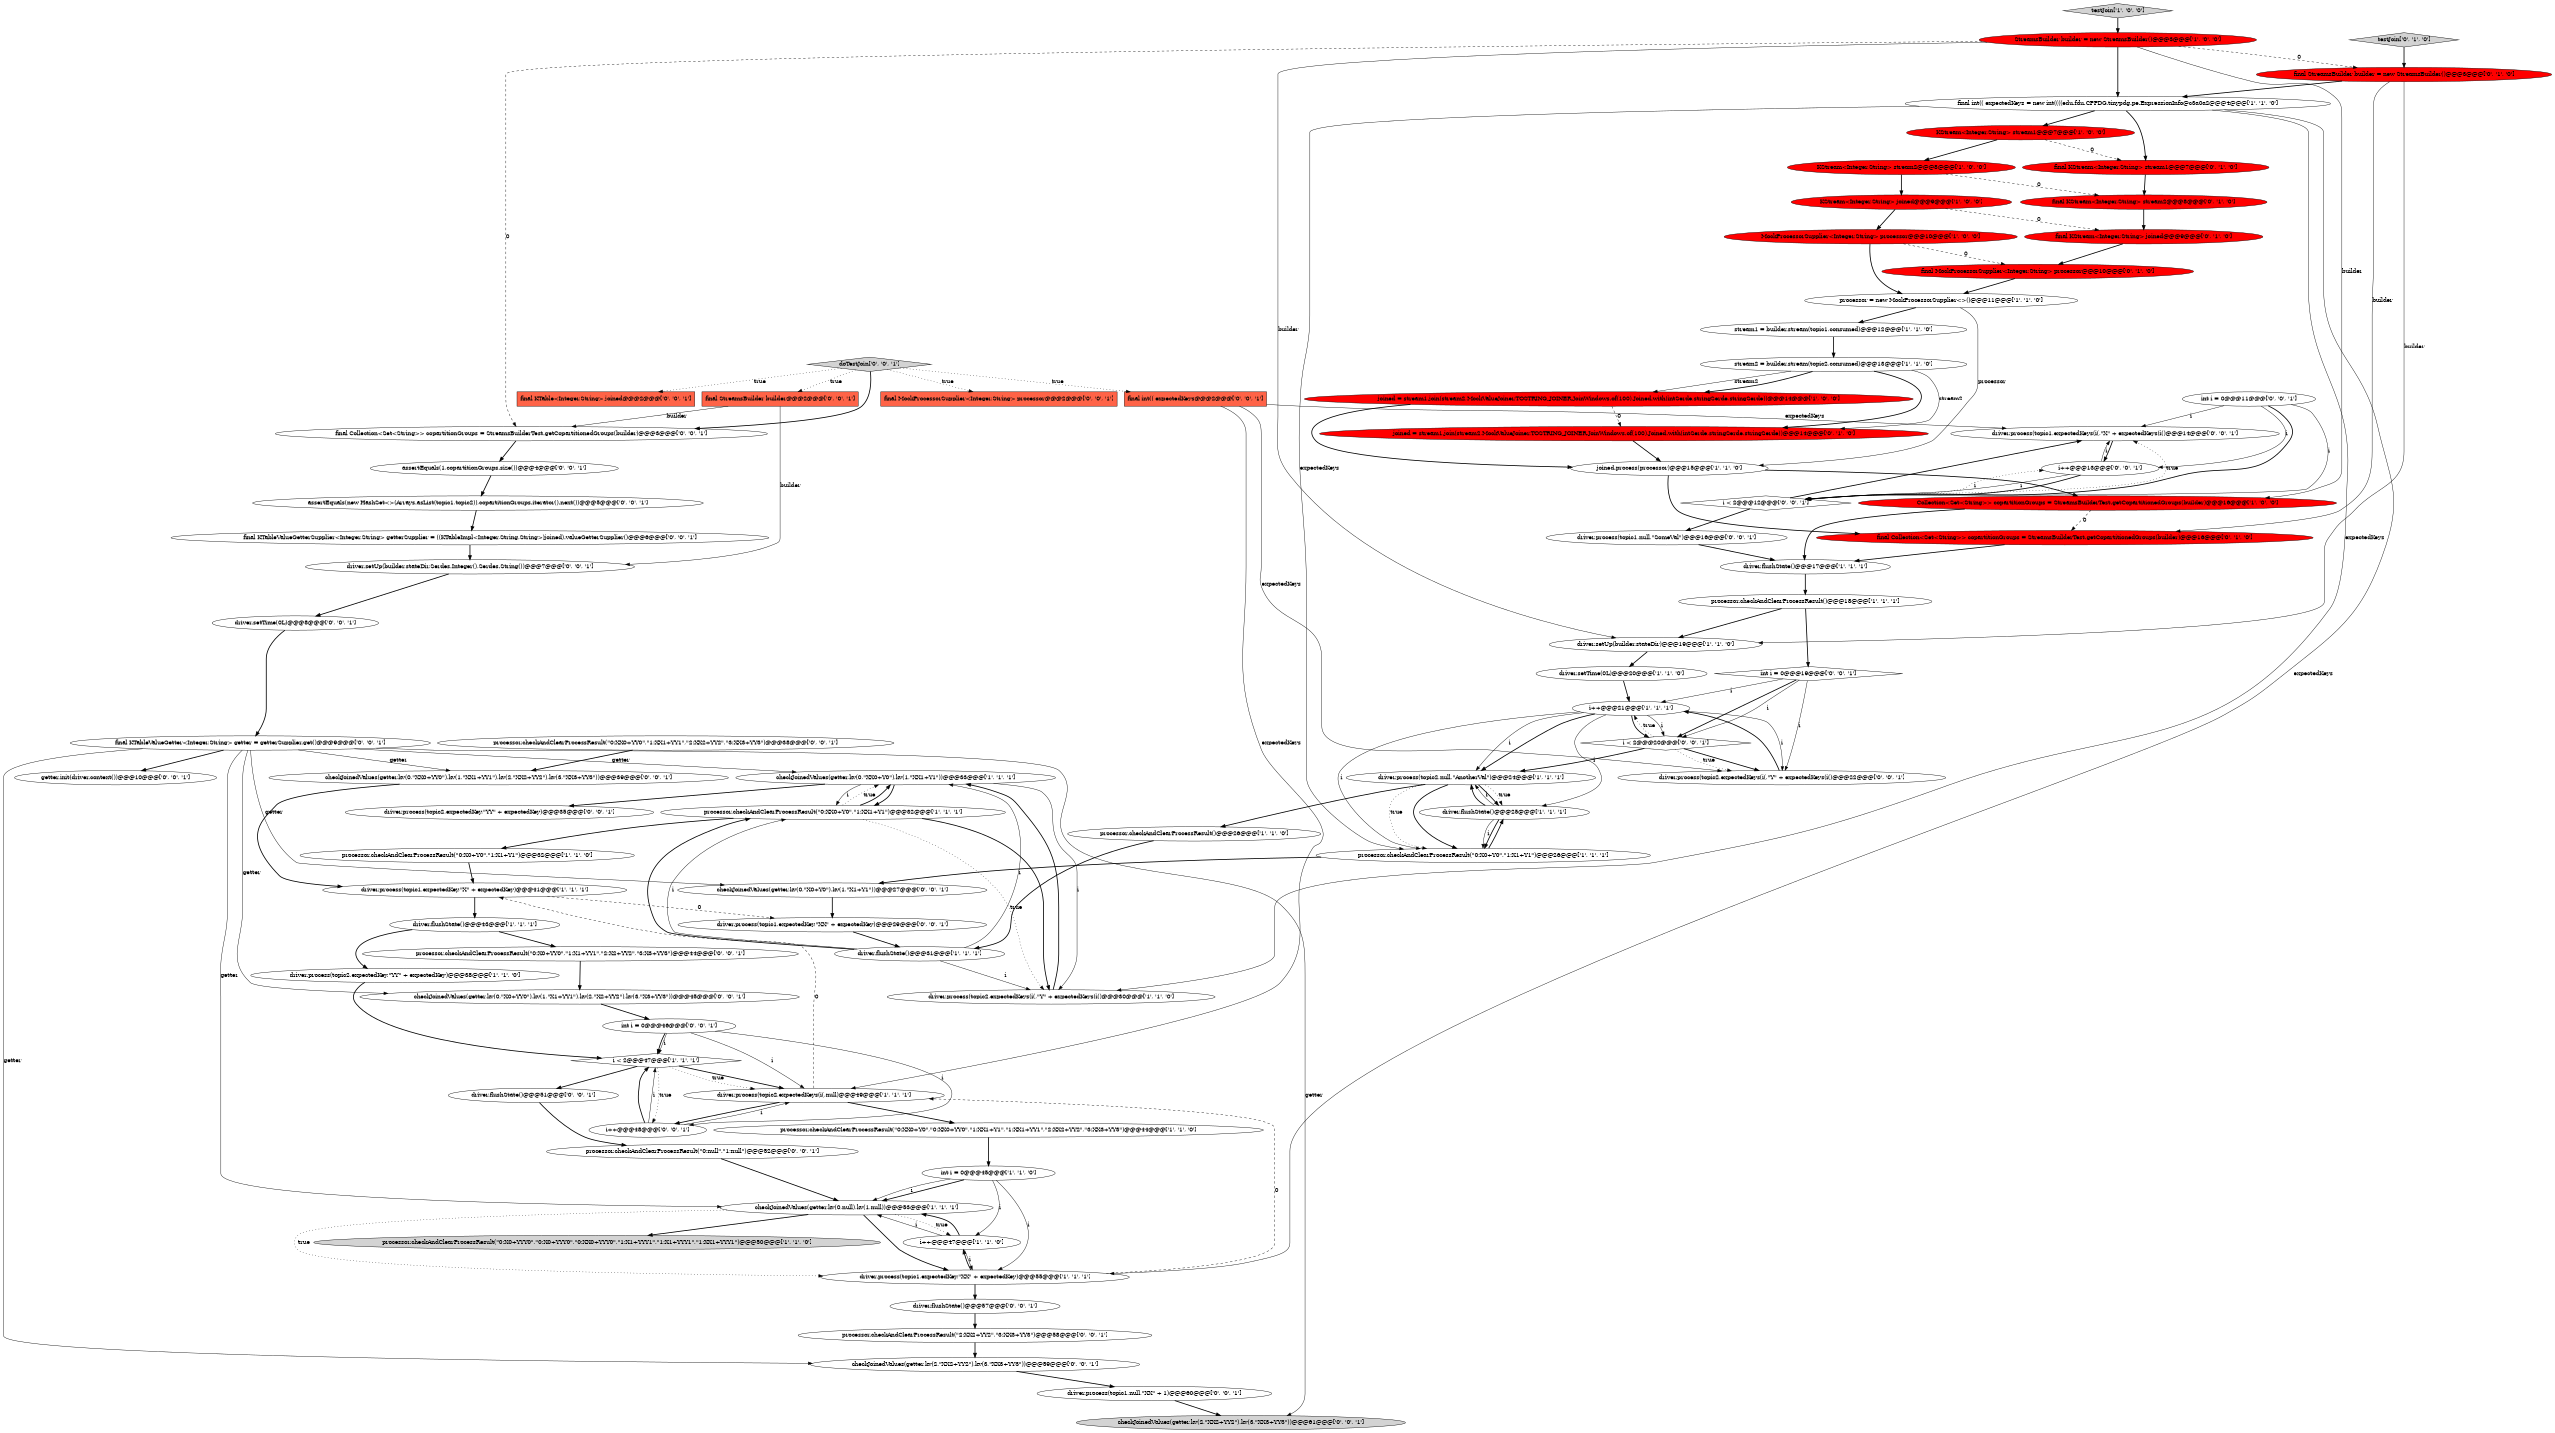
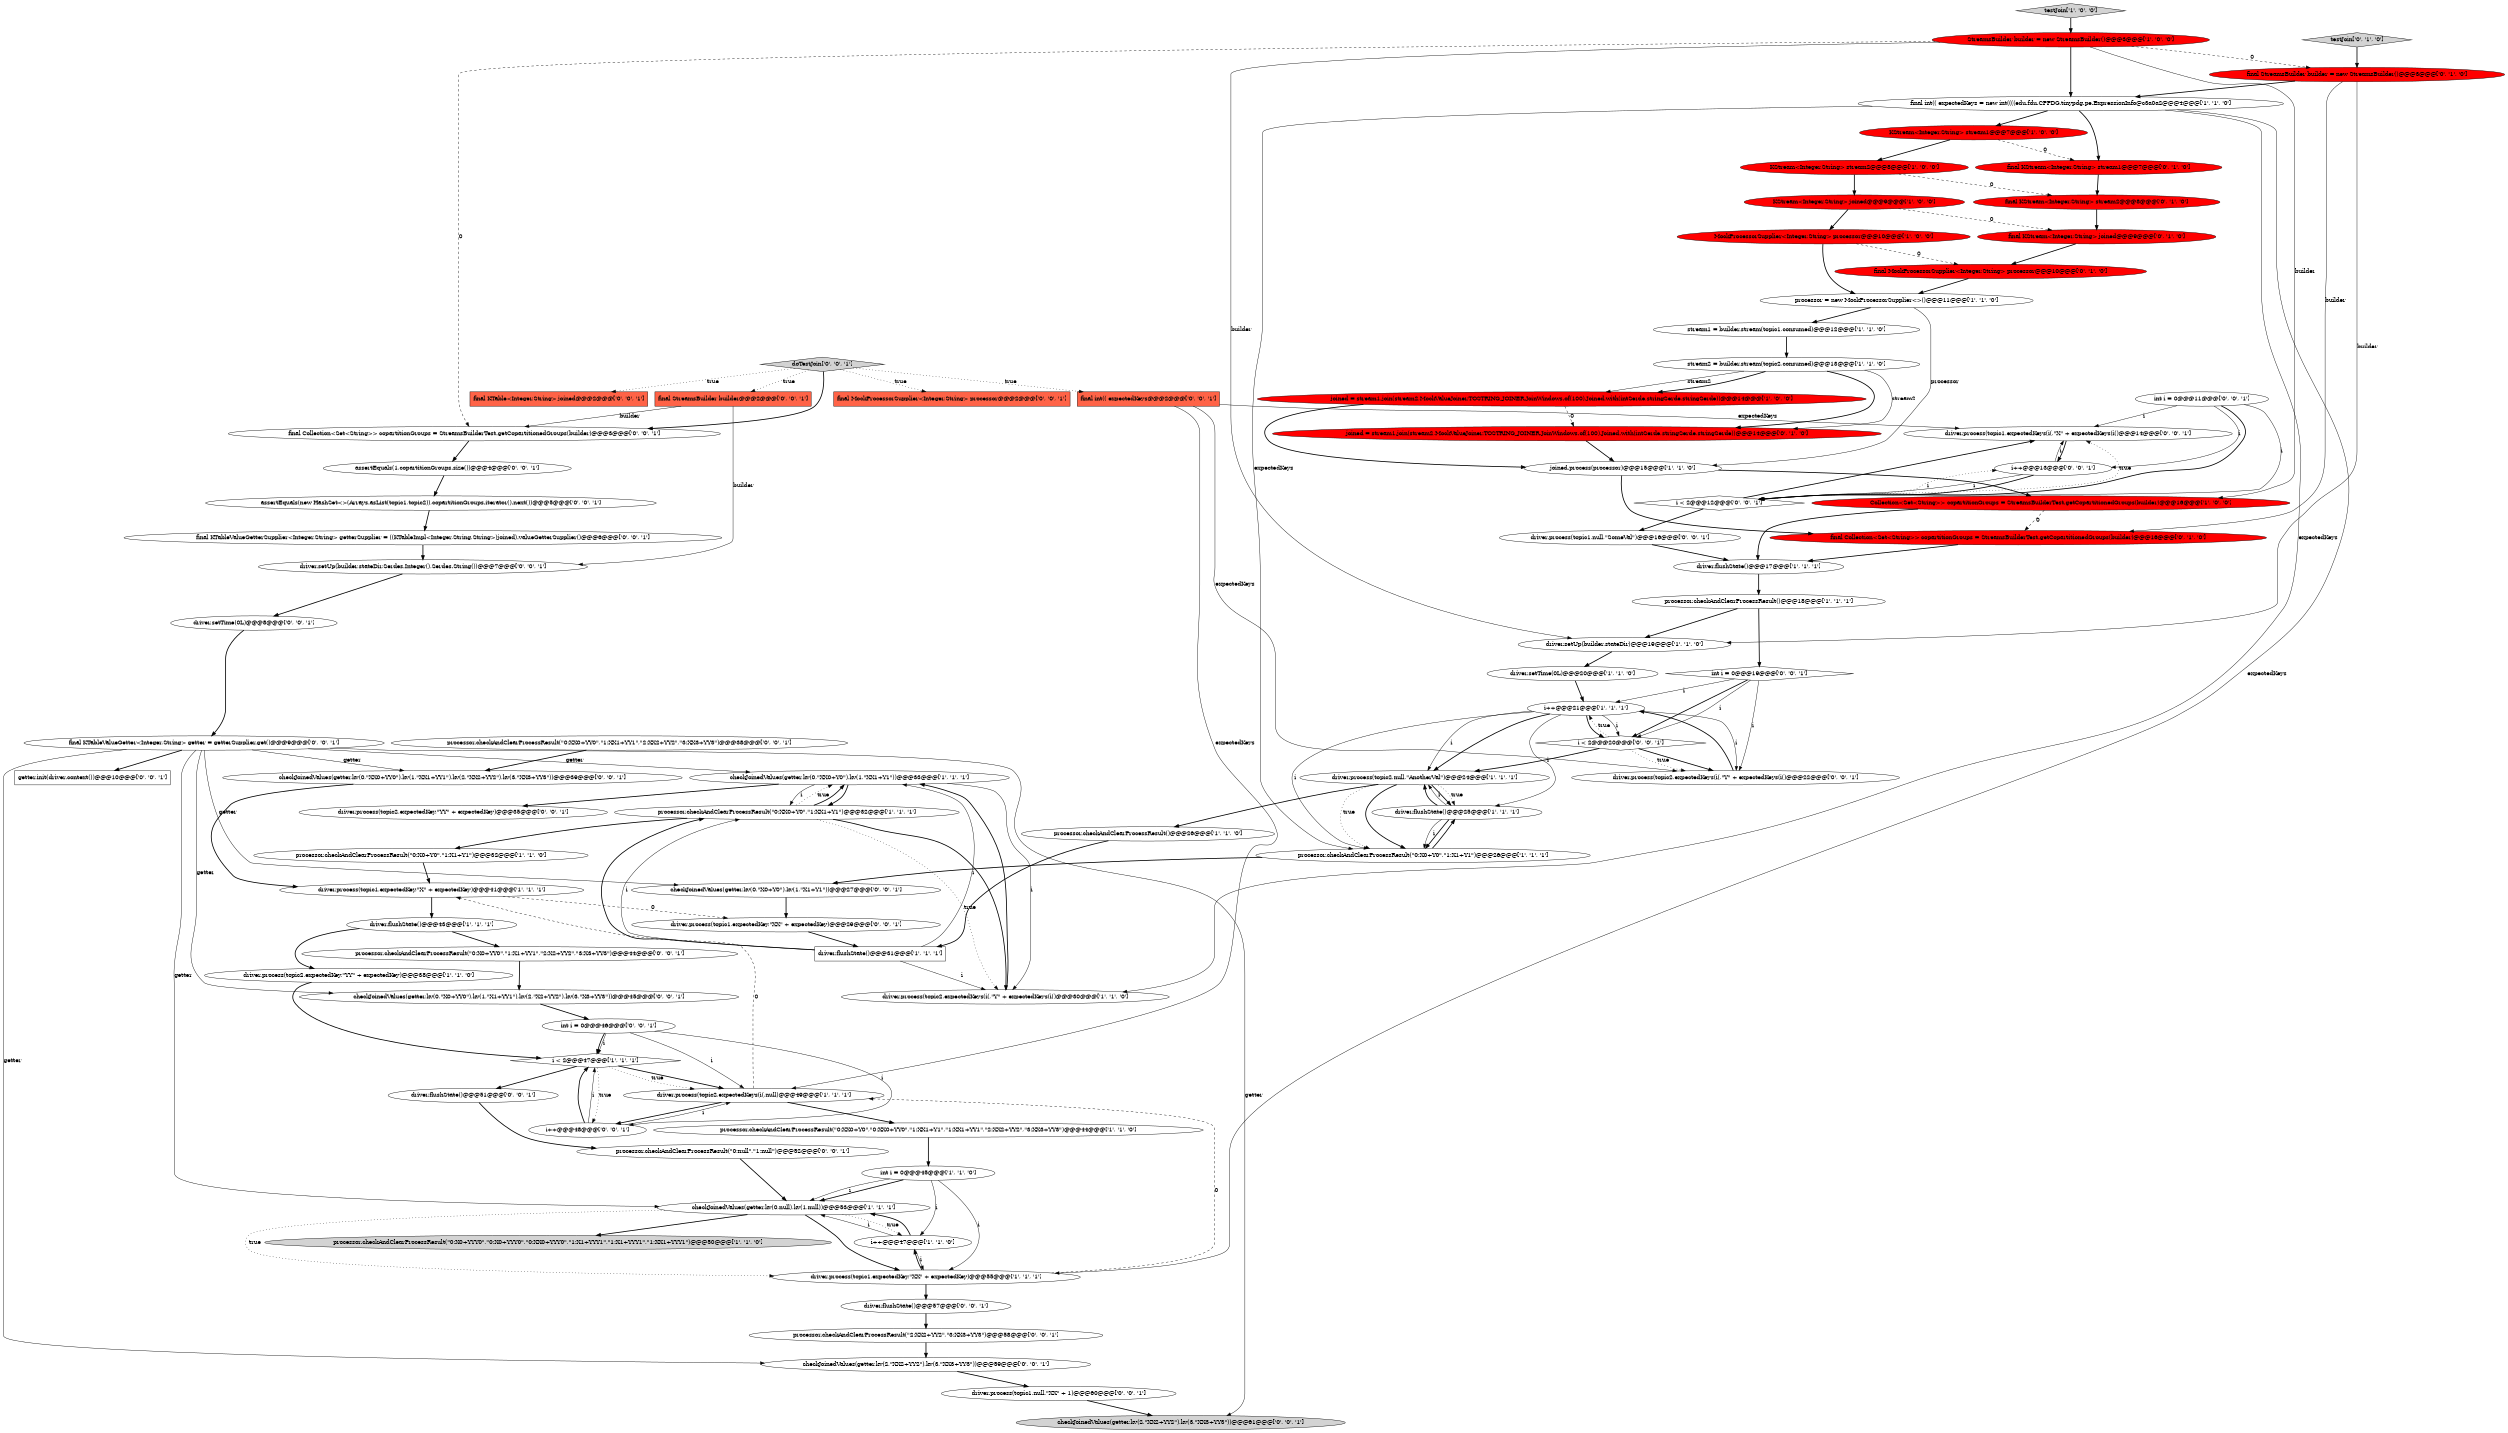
(116, 778) -> (92, 778)
(920, 954) -> (880, 954)
